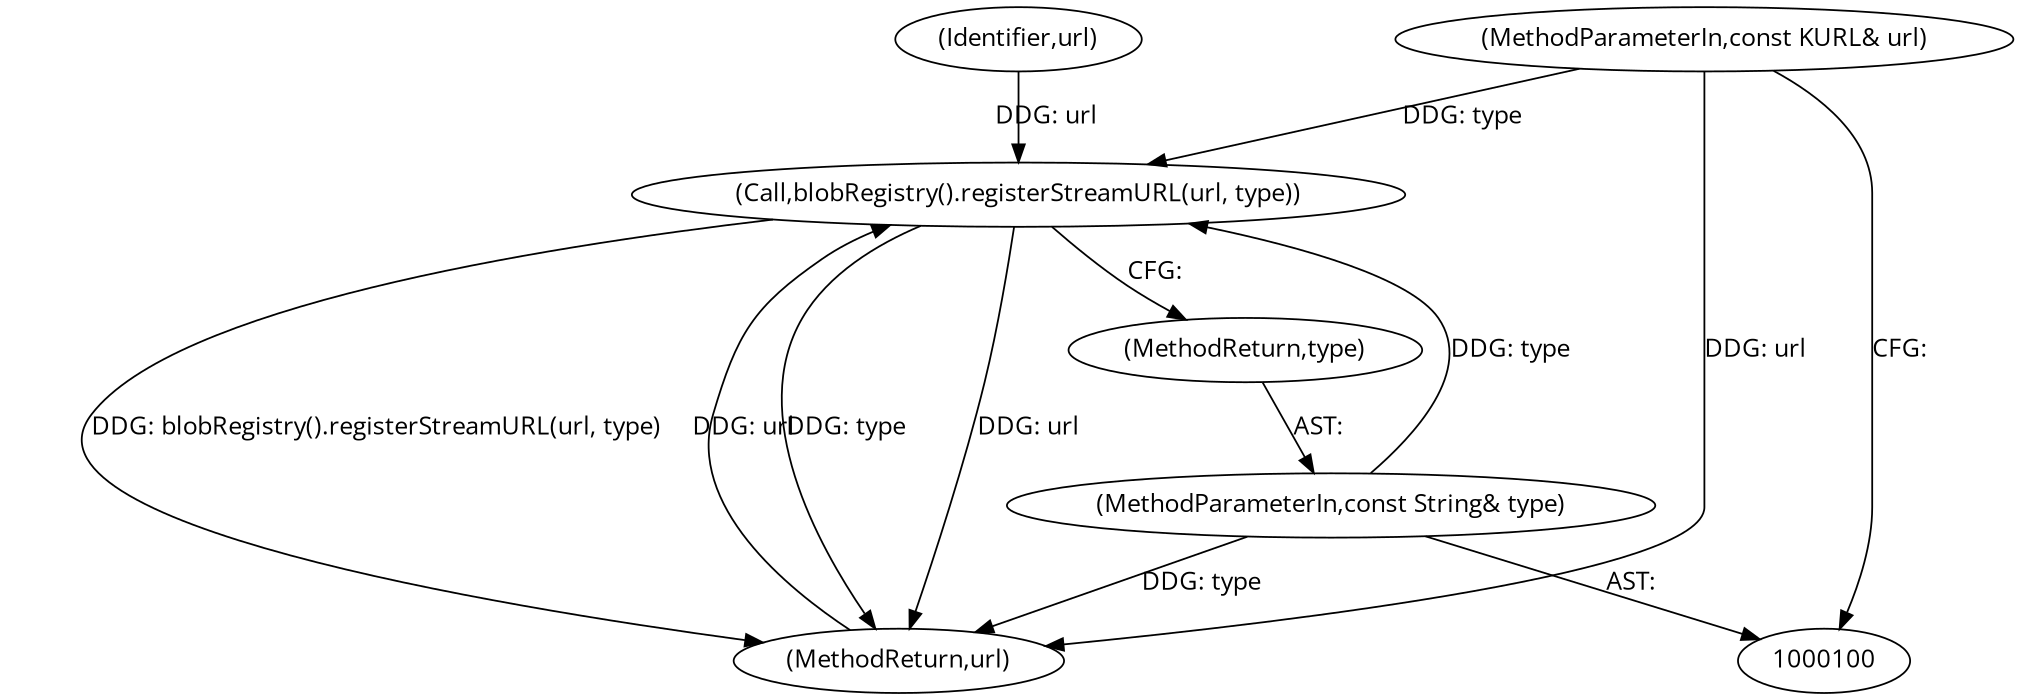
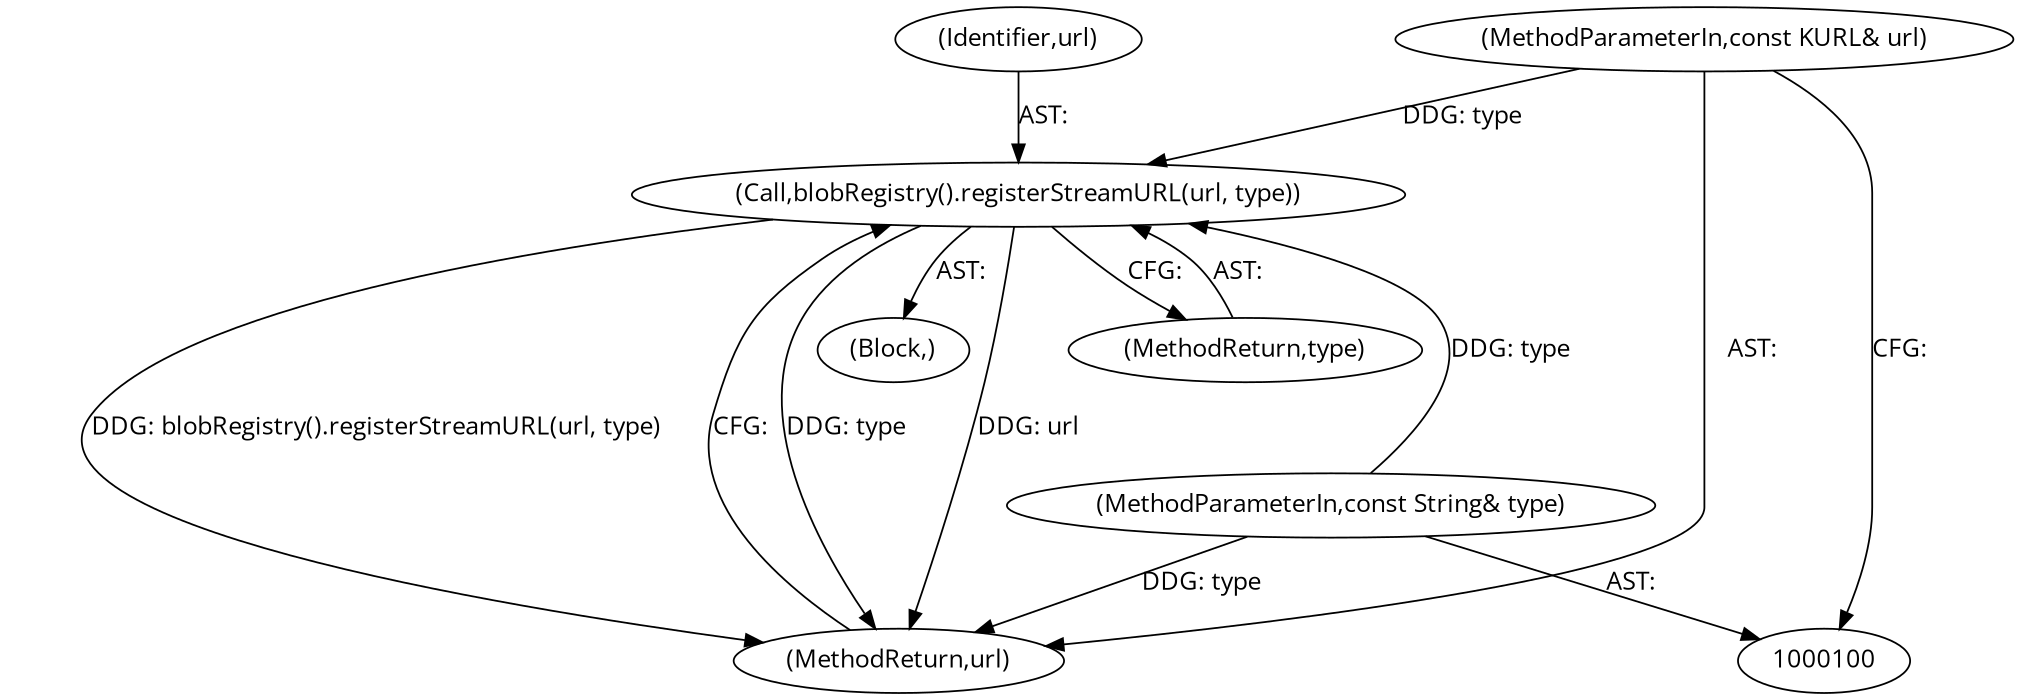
(1047, 117) -> (1047, 117)
none -> (894, 350)
(1756, 350) -> (1756, 350)
(1284, 420) -> (1199, 267)
(744, 428) -> (744, 428)
